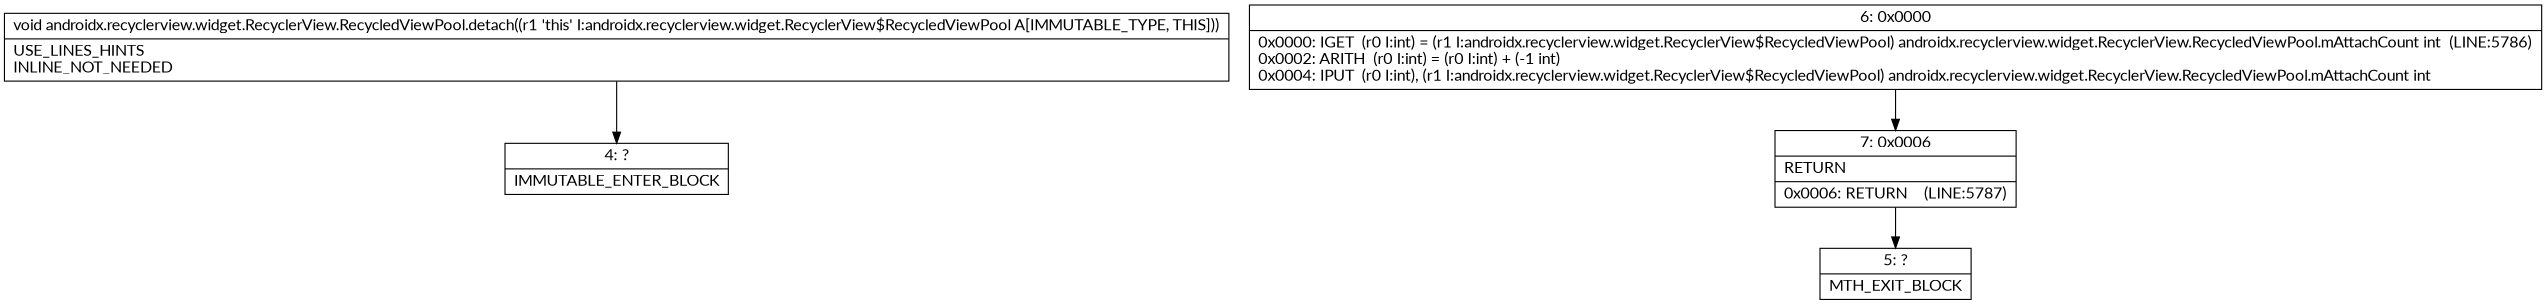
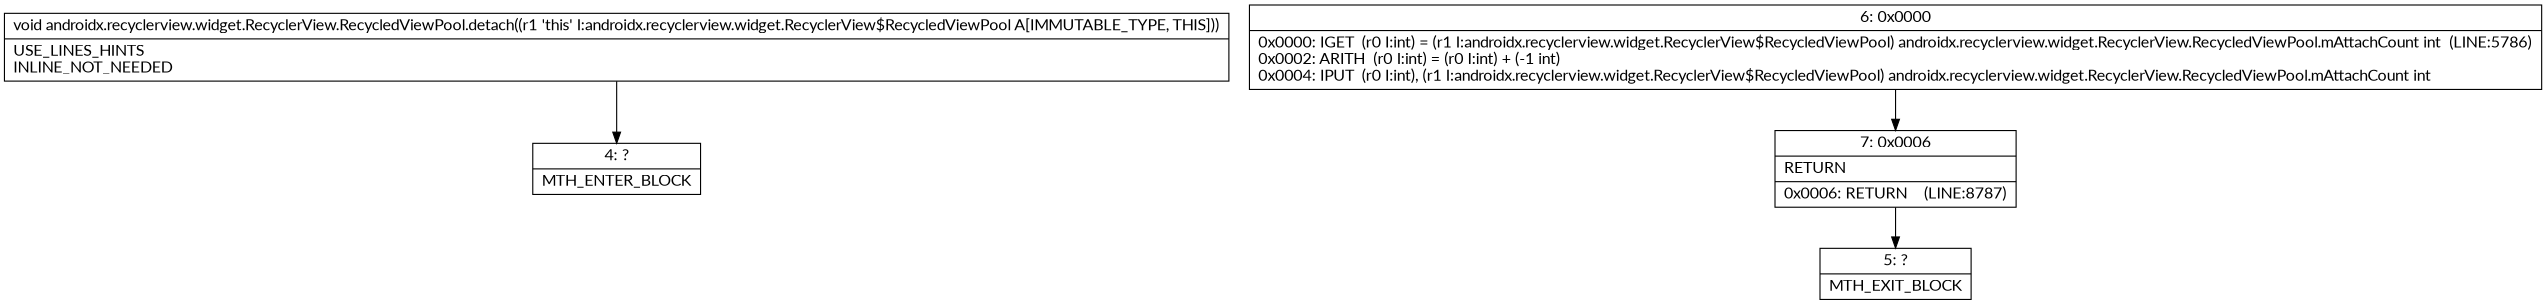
(617, 181) -> (617, 181)
(1896, 194) -> (1896, 194)
